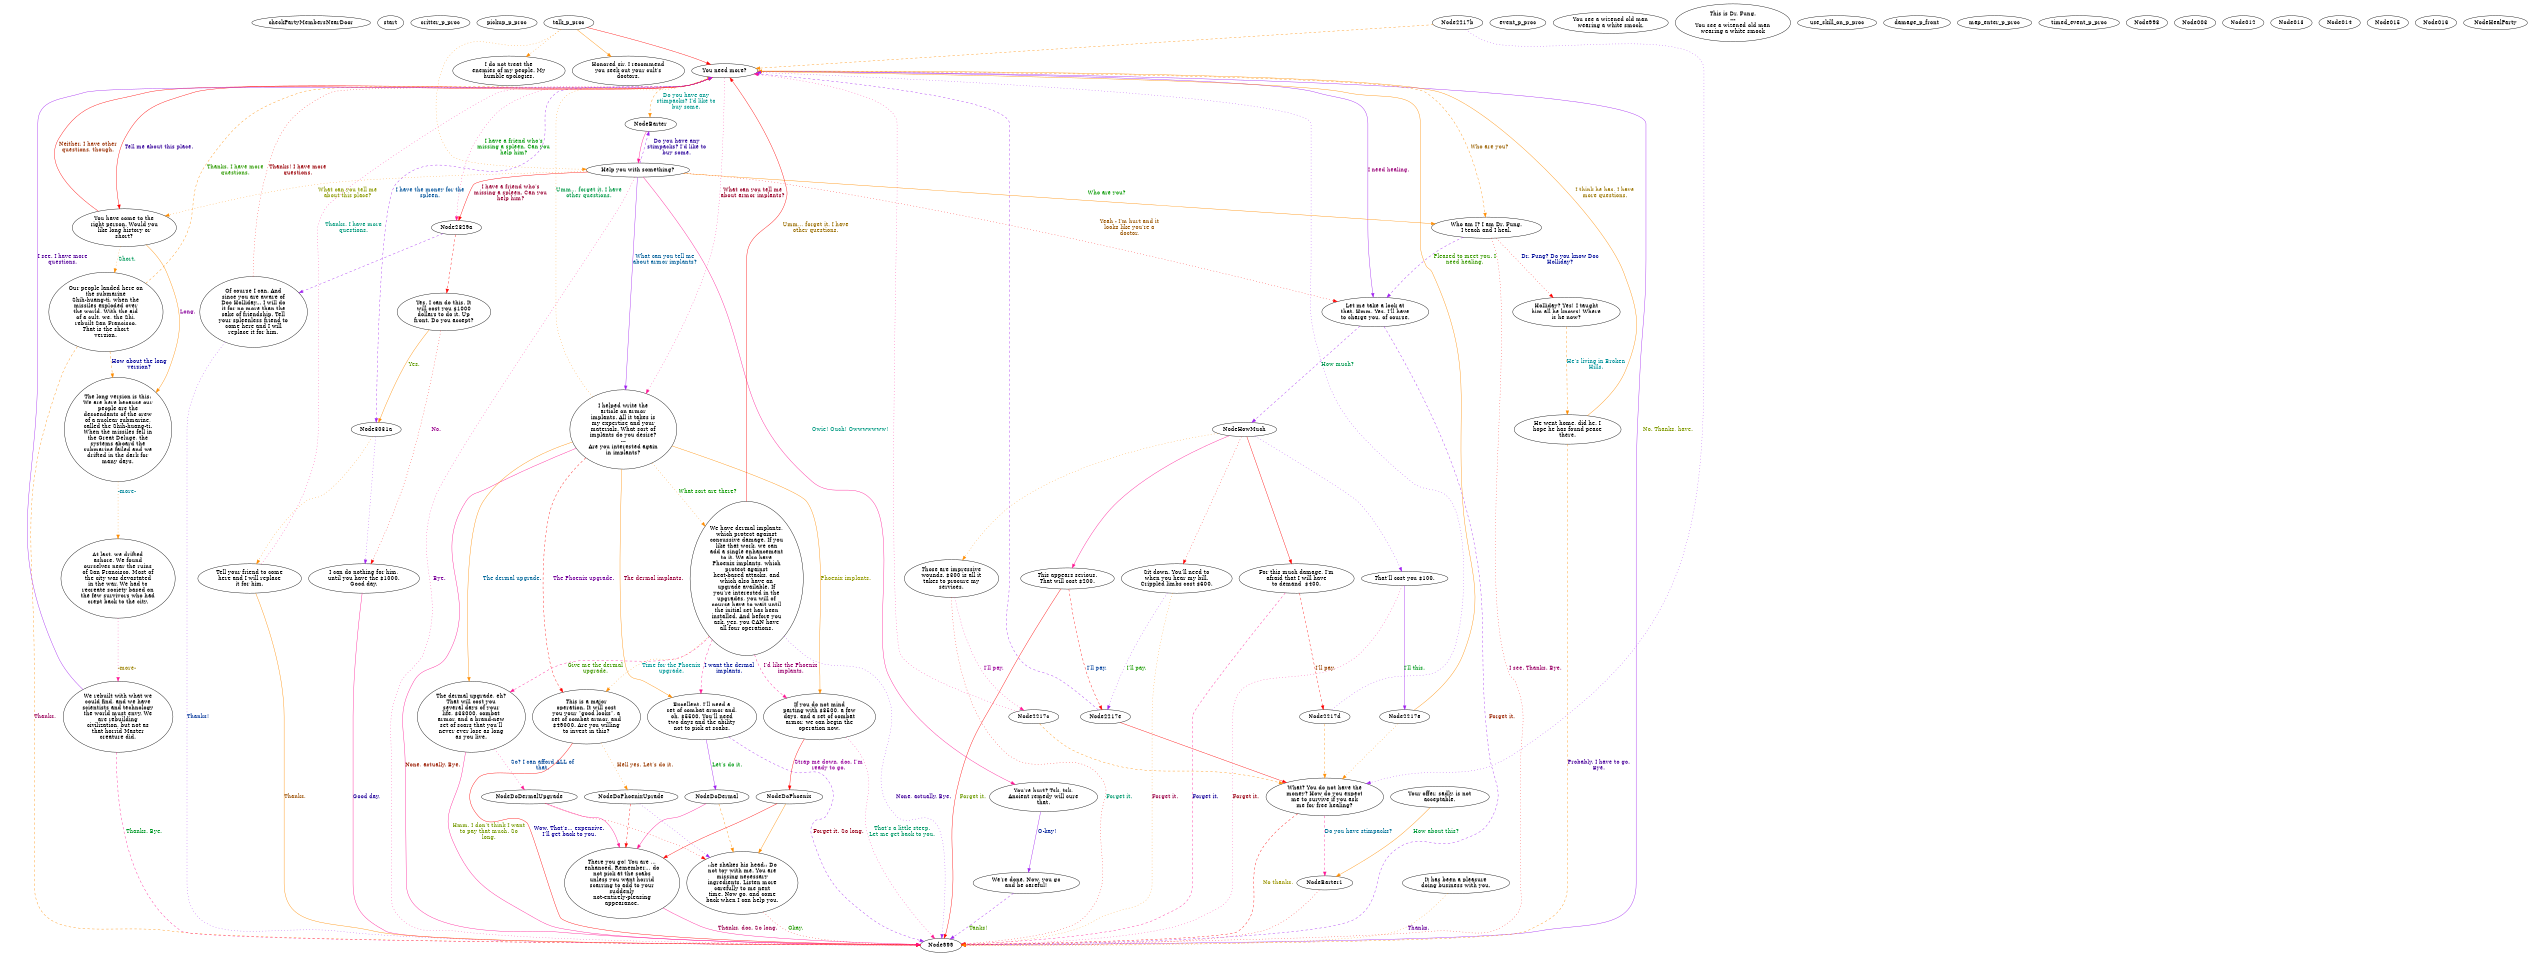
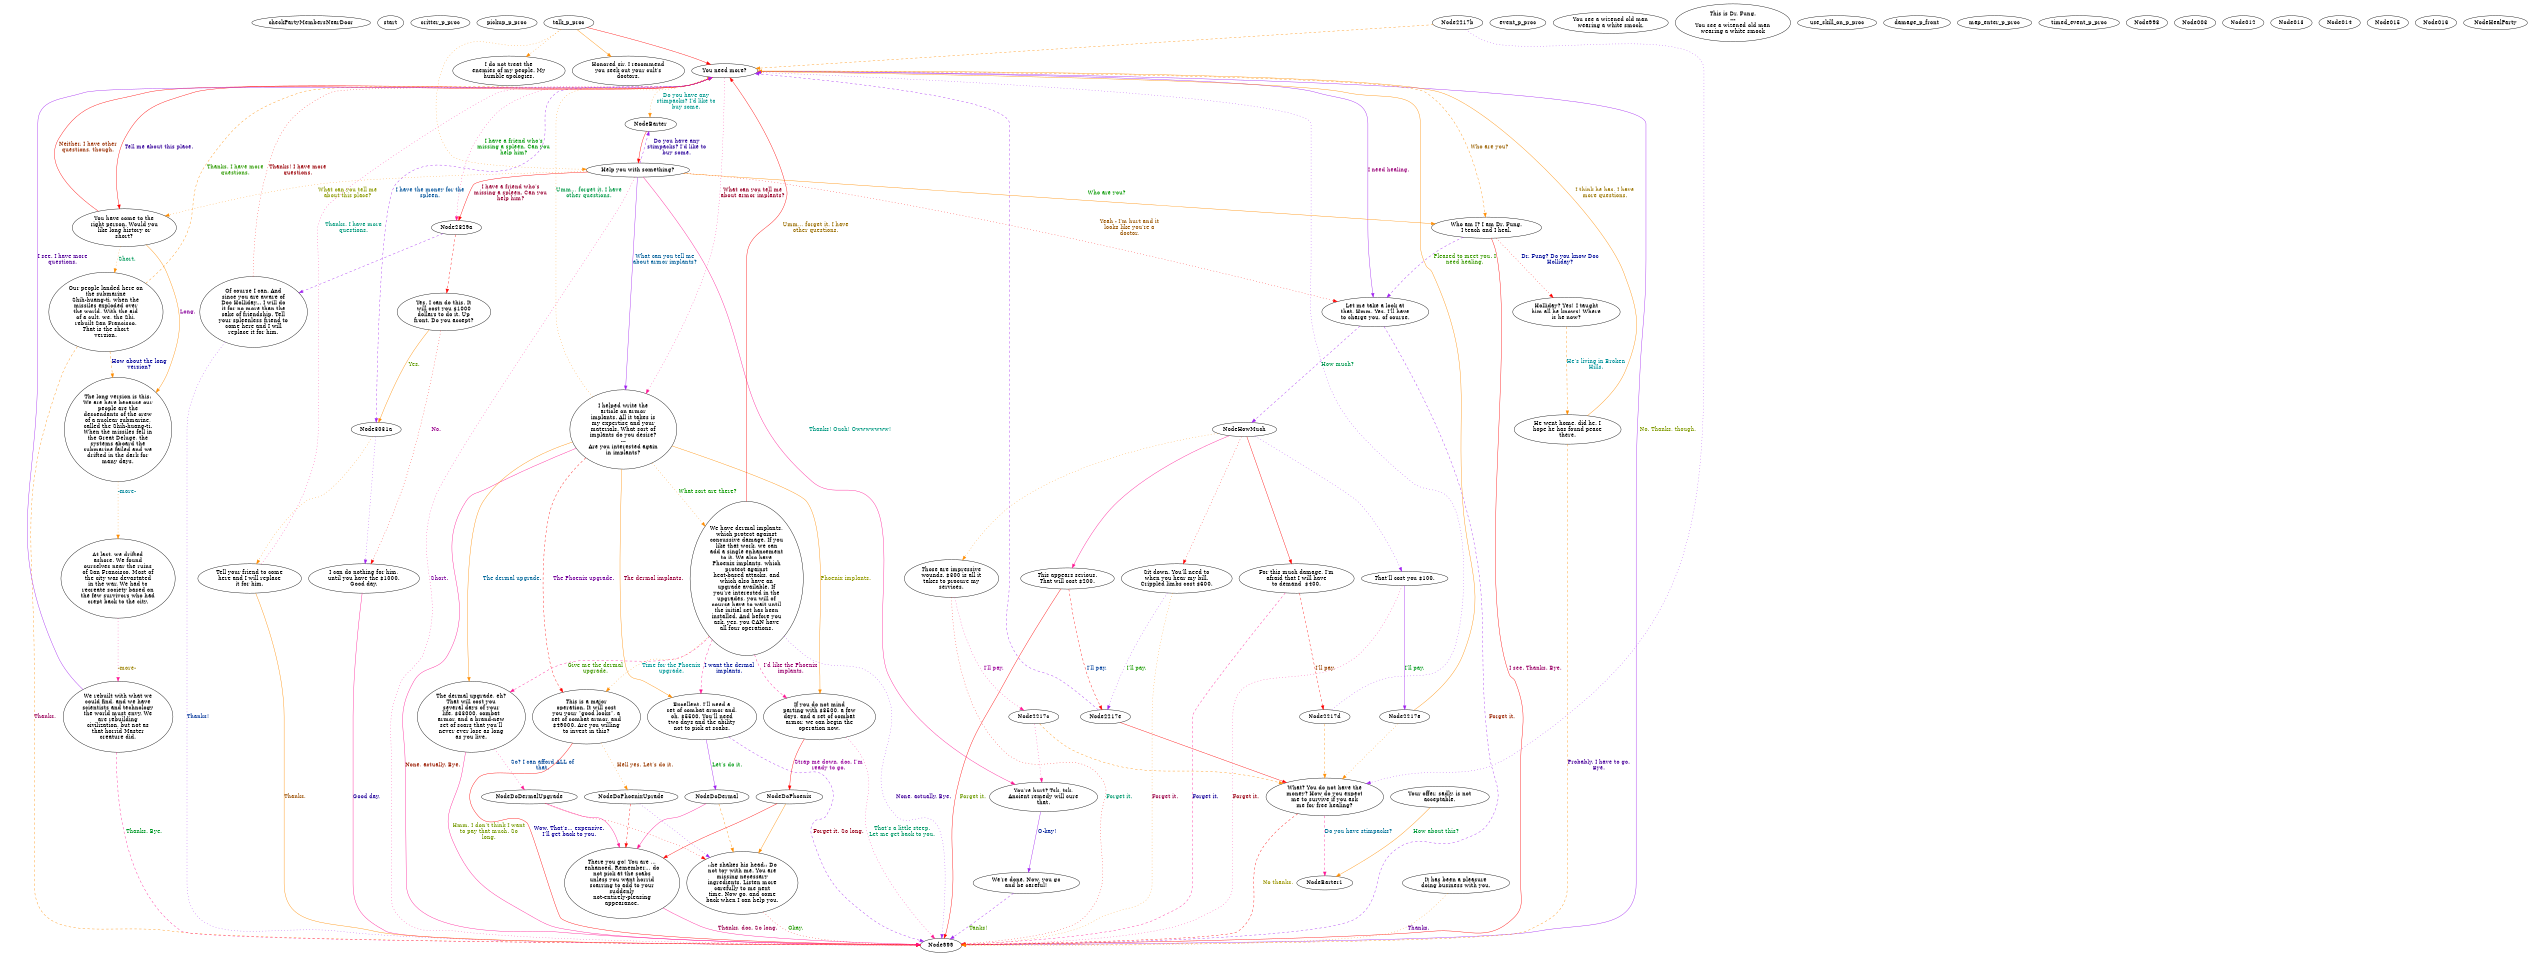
(656, 93) -> (656, 93)
(641, 145) -> (641, 145)
(894, 378) -> (1038, 751)
(851, 429) -> (851, 429)
(1668, 429) -> (1668, 429)
(440, 578) -> (440, 578)
(1415, 668) -> (1415, 668)
(1521, 853) -> (1521, 853)
(1150, 942) -> none
